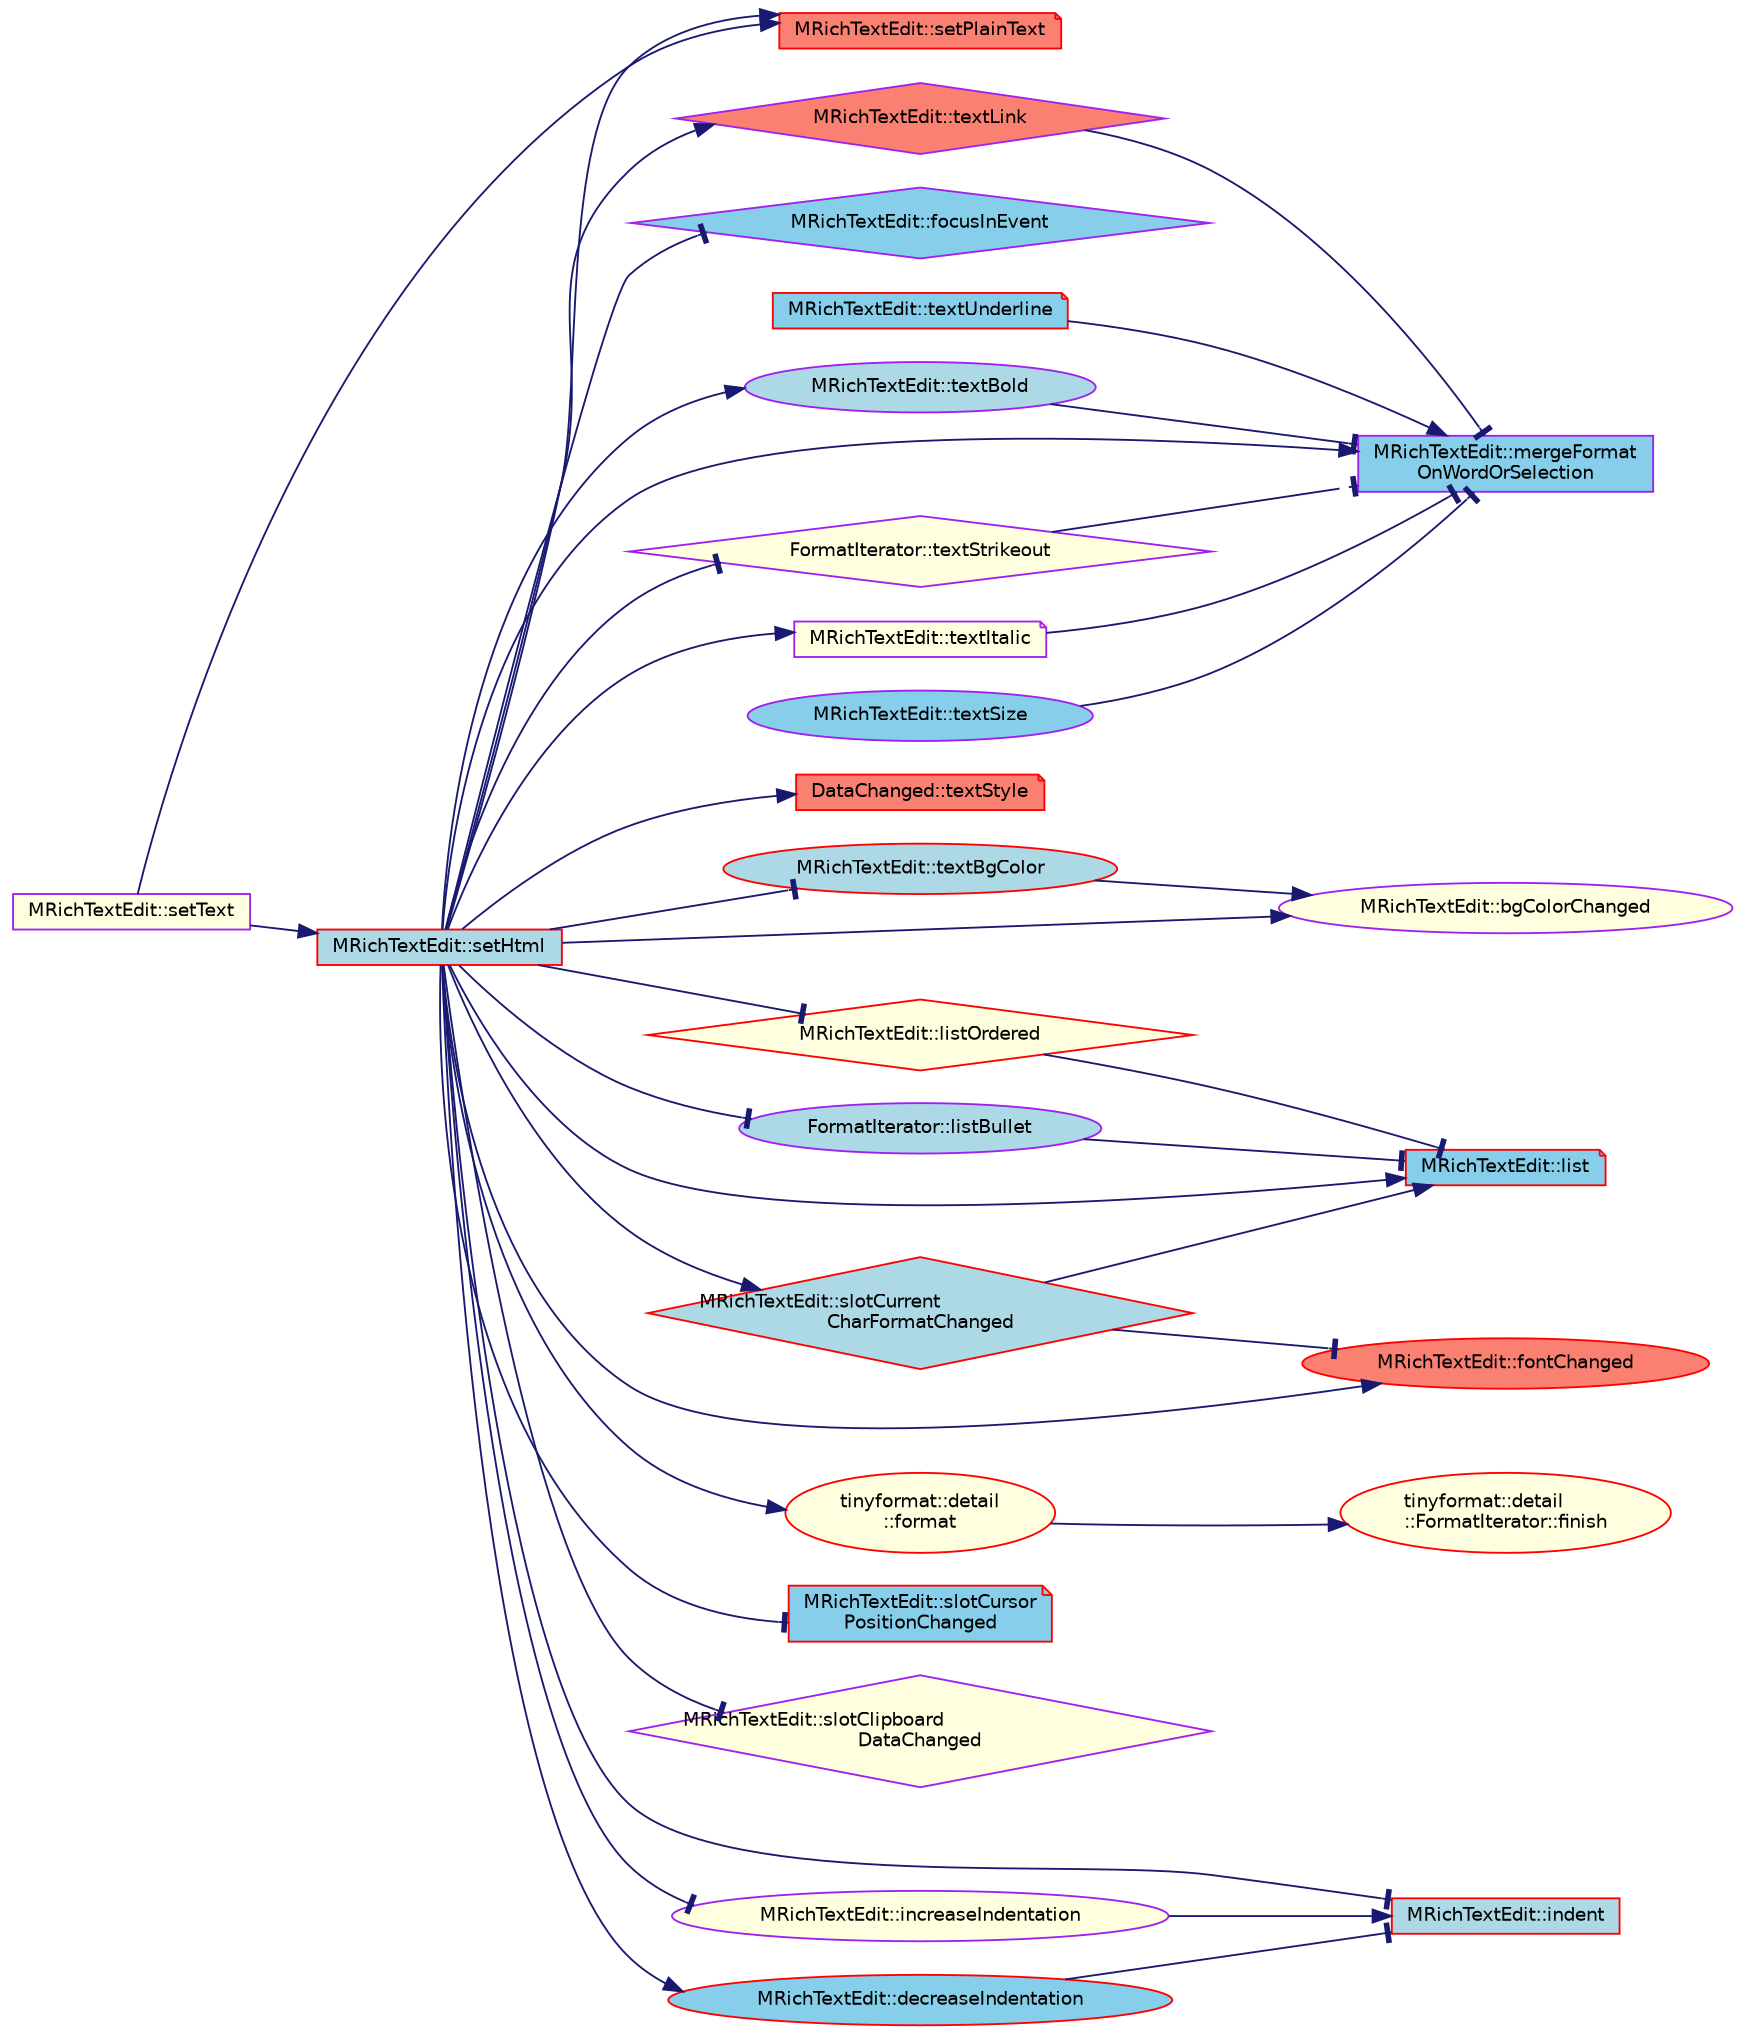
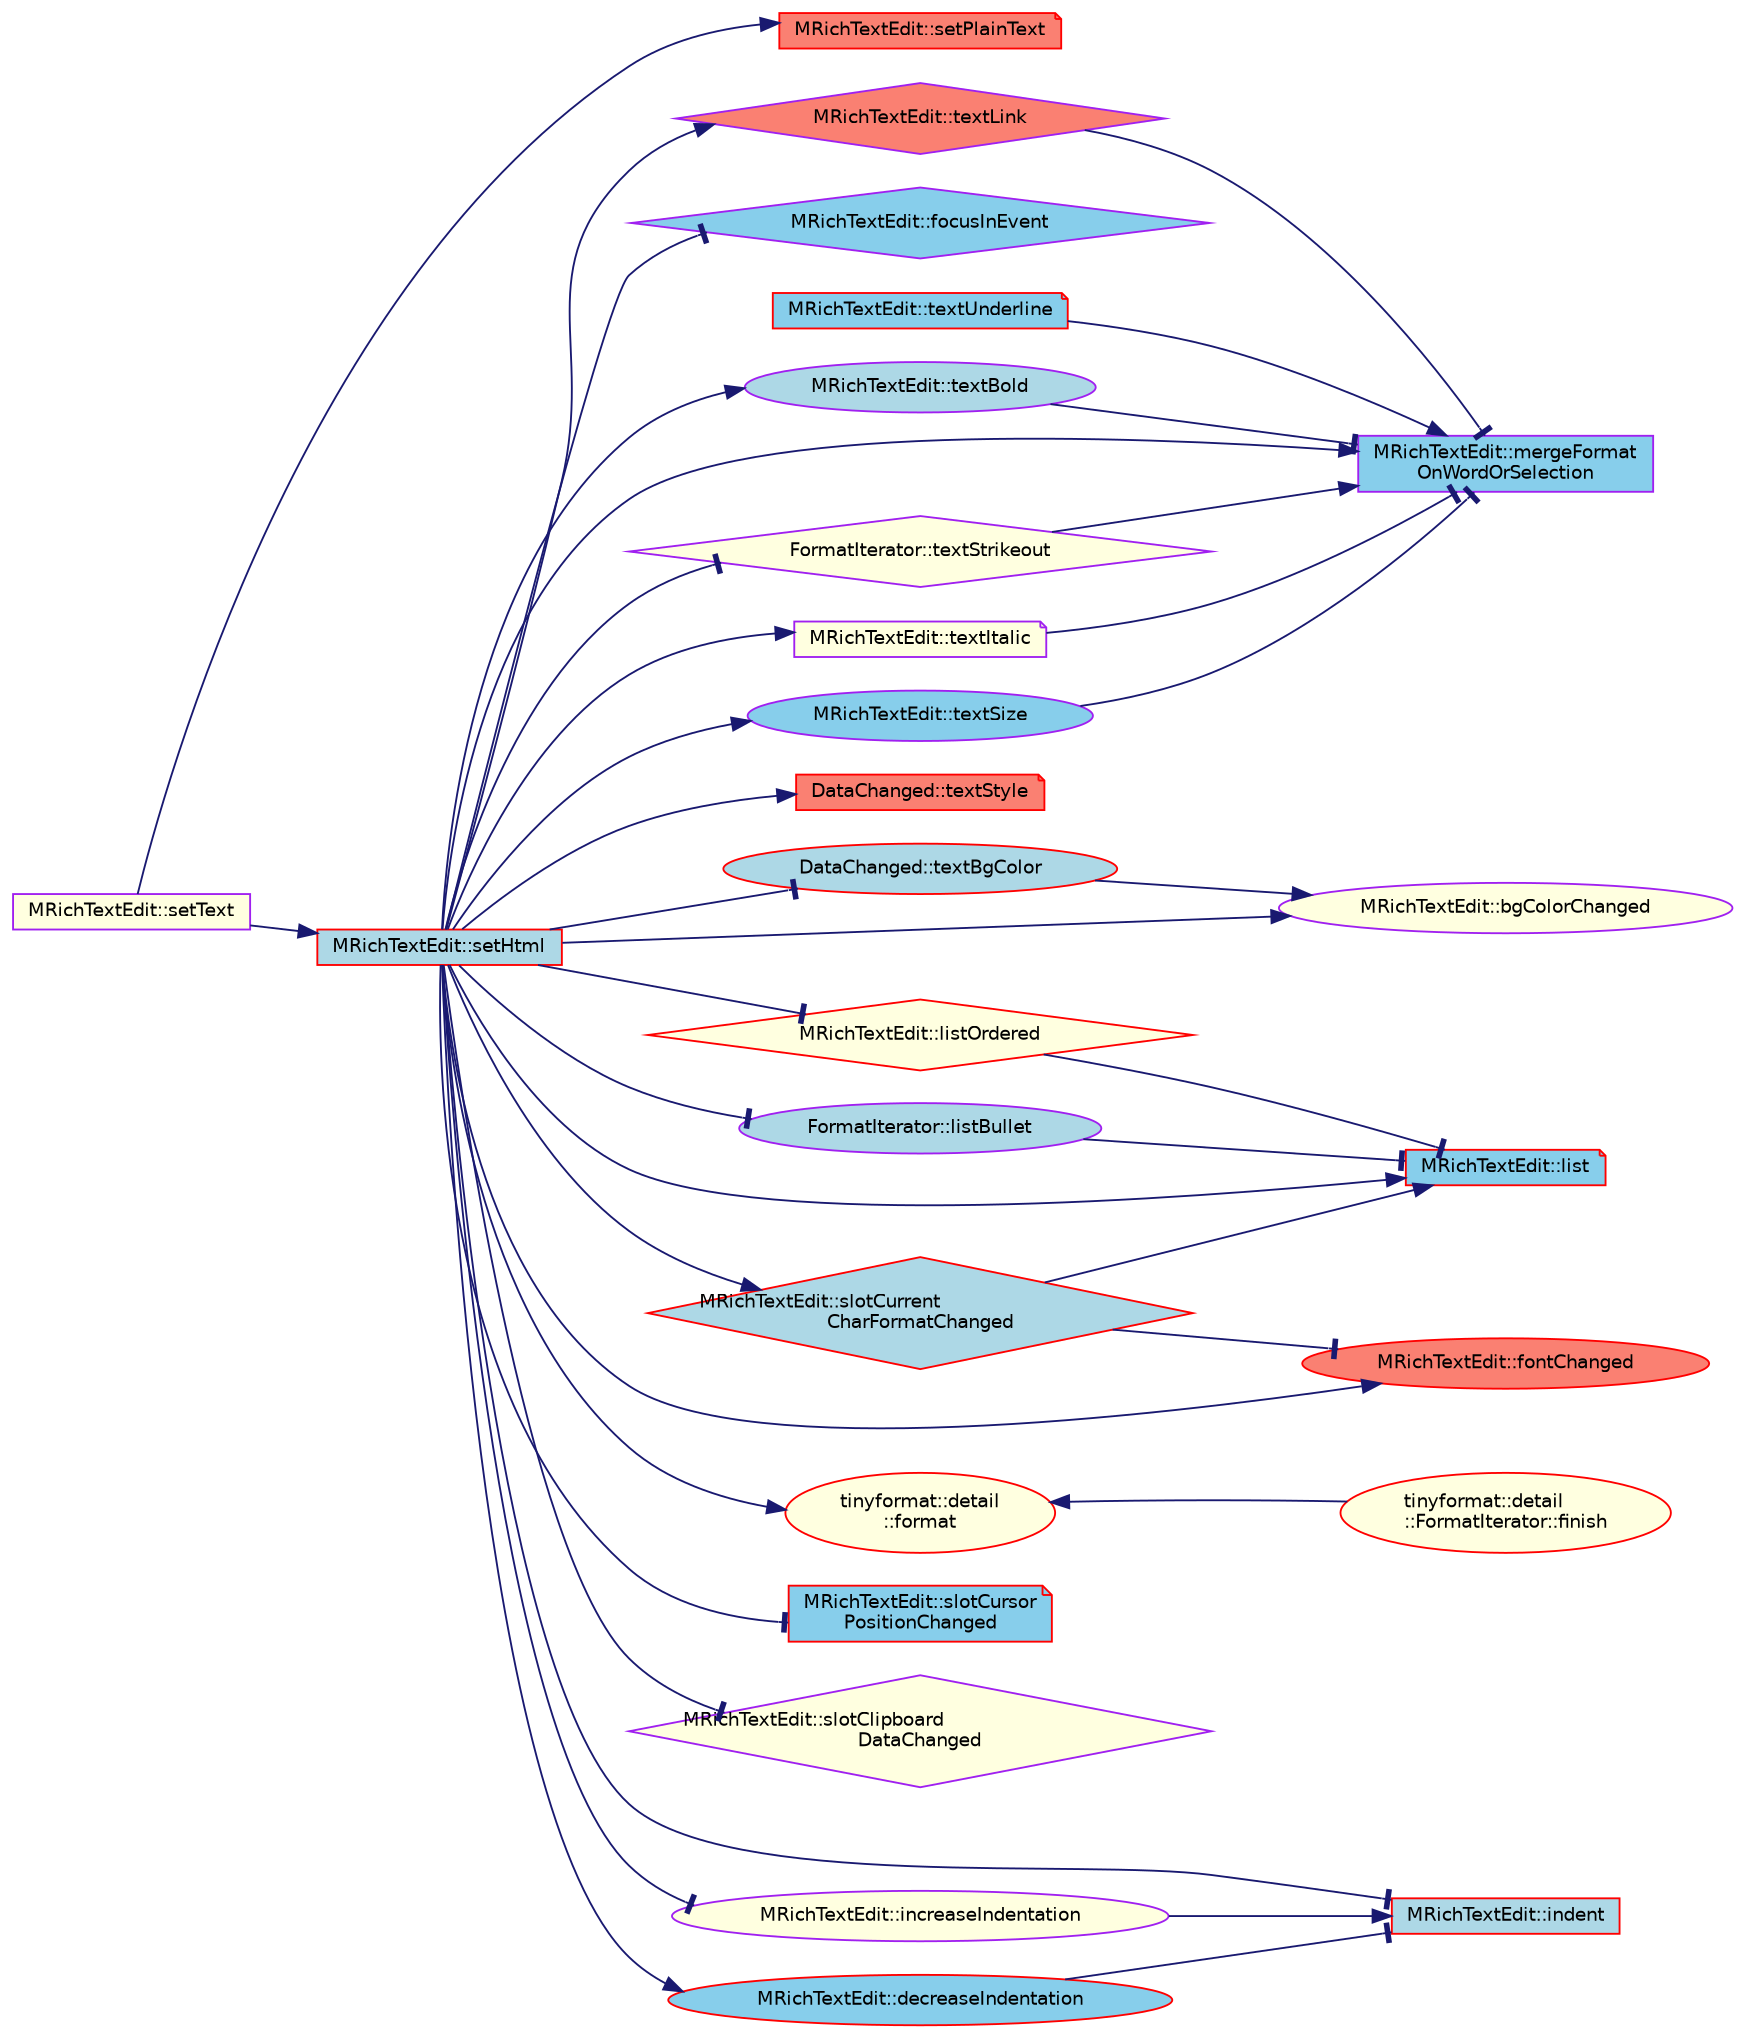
(584, 197) -> (571, 796)
(1196, 510) -> (1196, 510)
(920, 869) -> (920, 869)
(1189, 1526) -> (1208, 1500)
